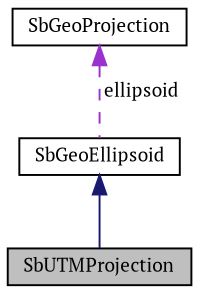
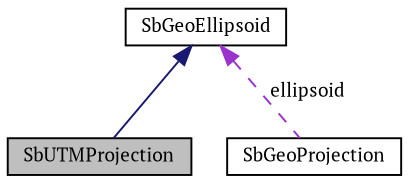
(100, 102) -> (266, 99)
